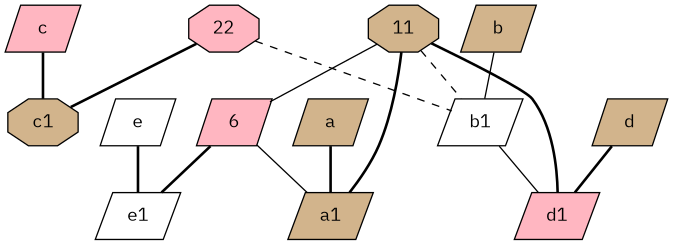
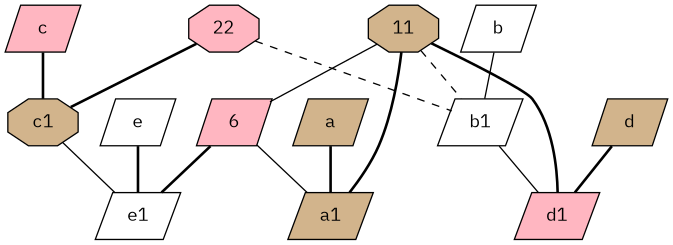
(498, 29) -> (498, 29)
none -> (89, 167)
